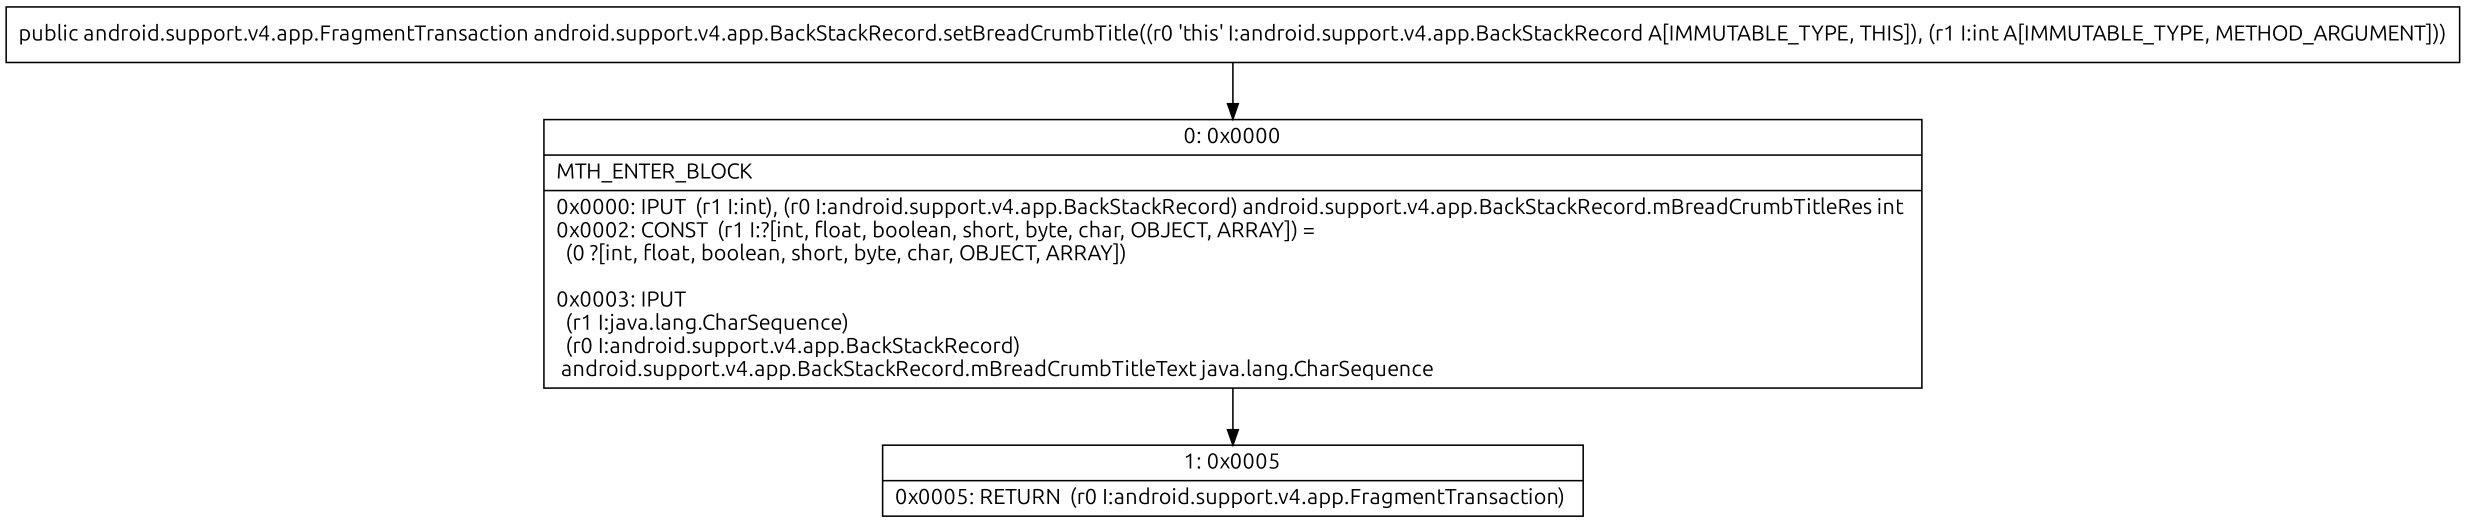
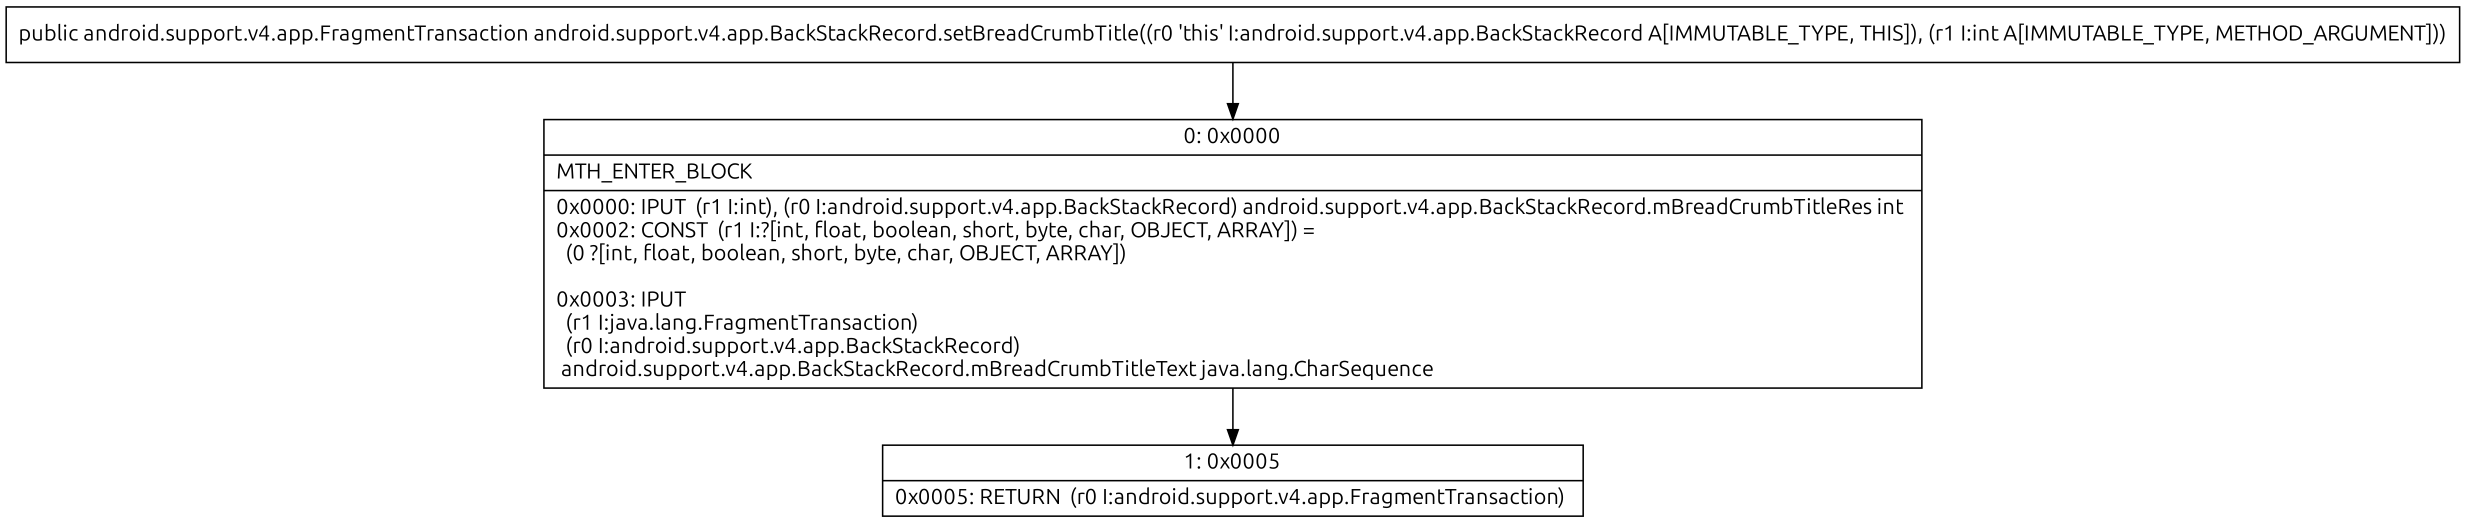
(703, 323) -> (738, 323)
